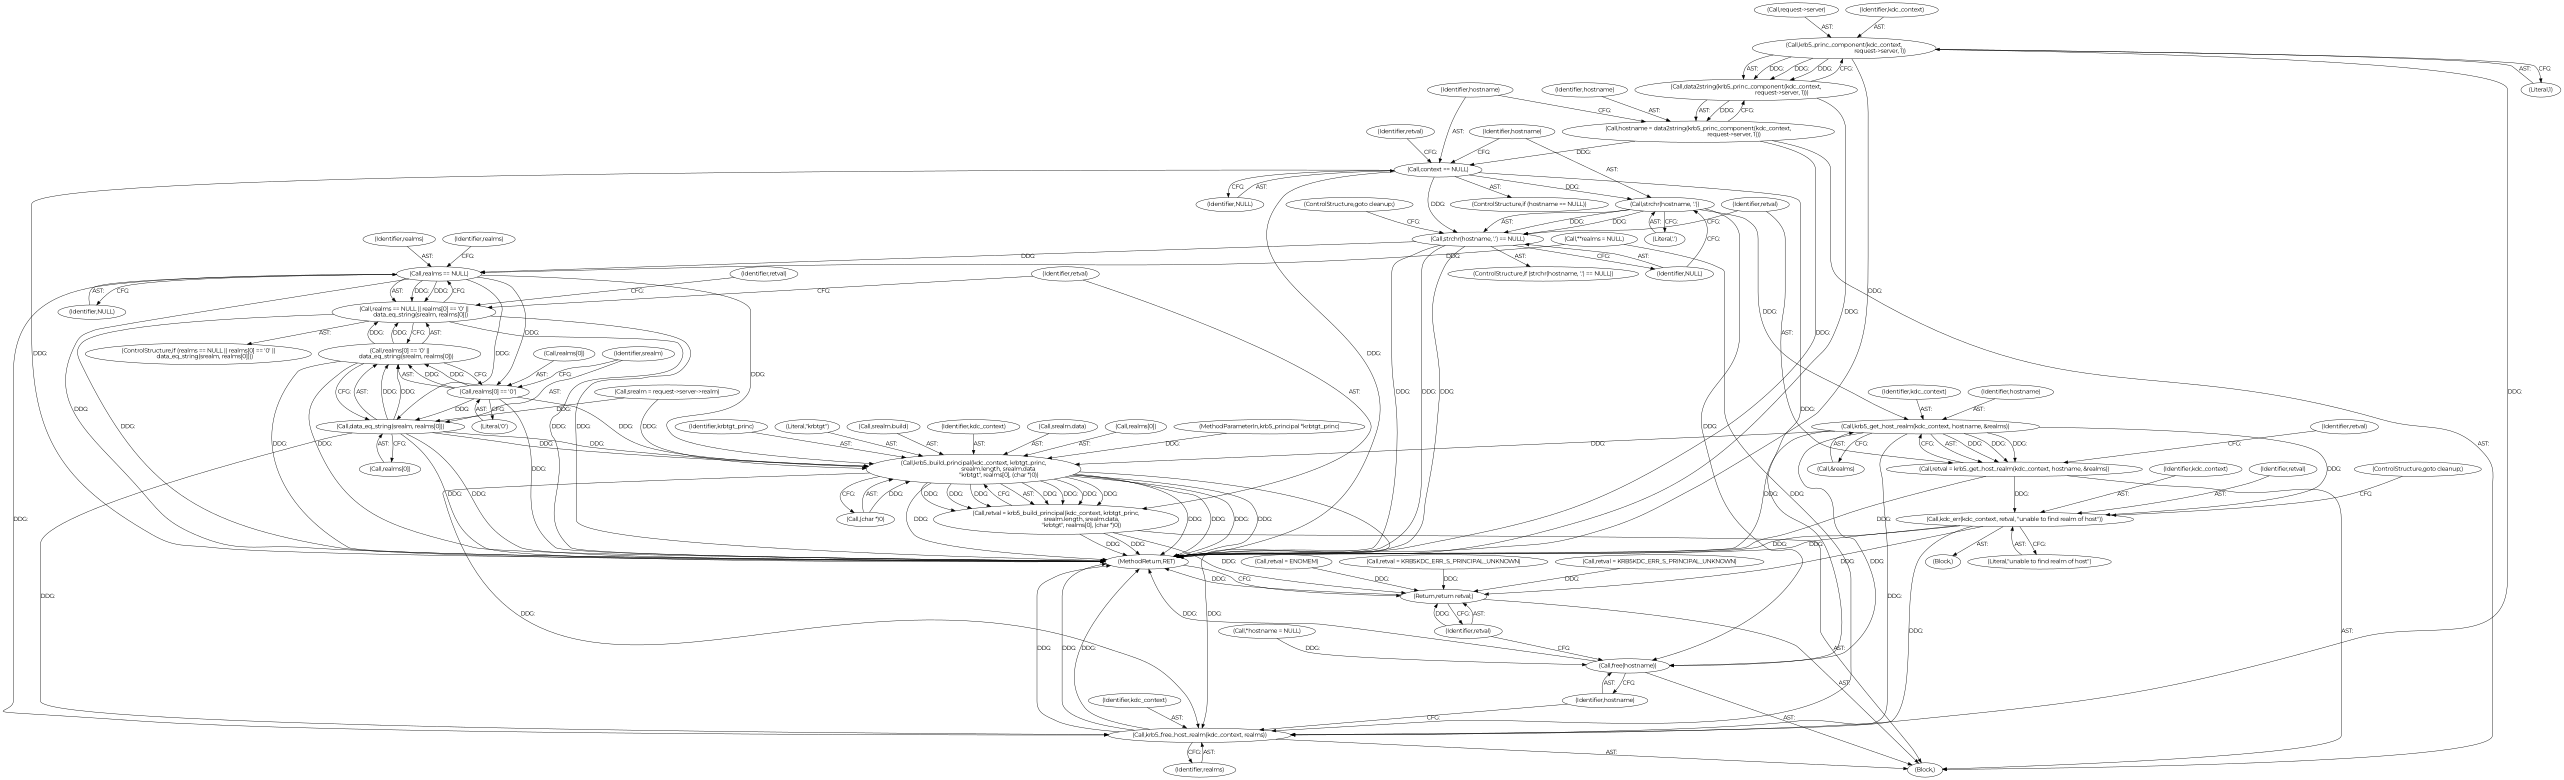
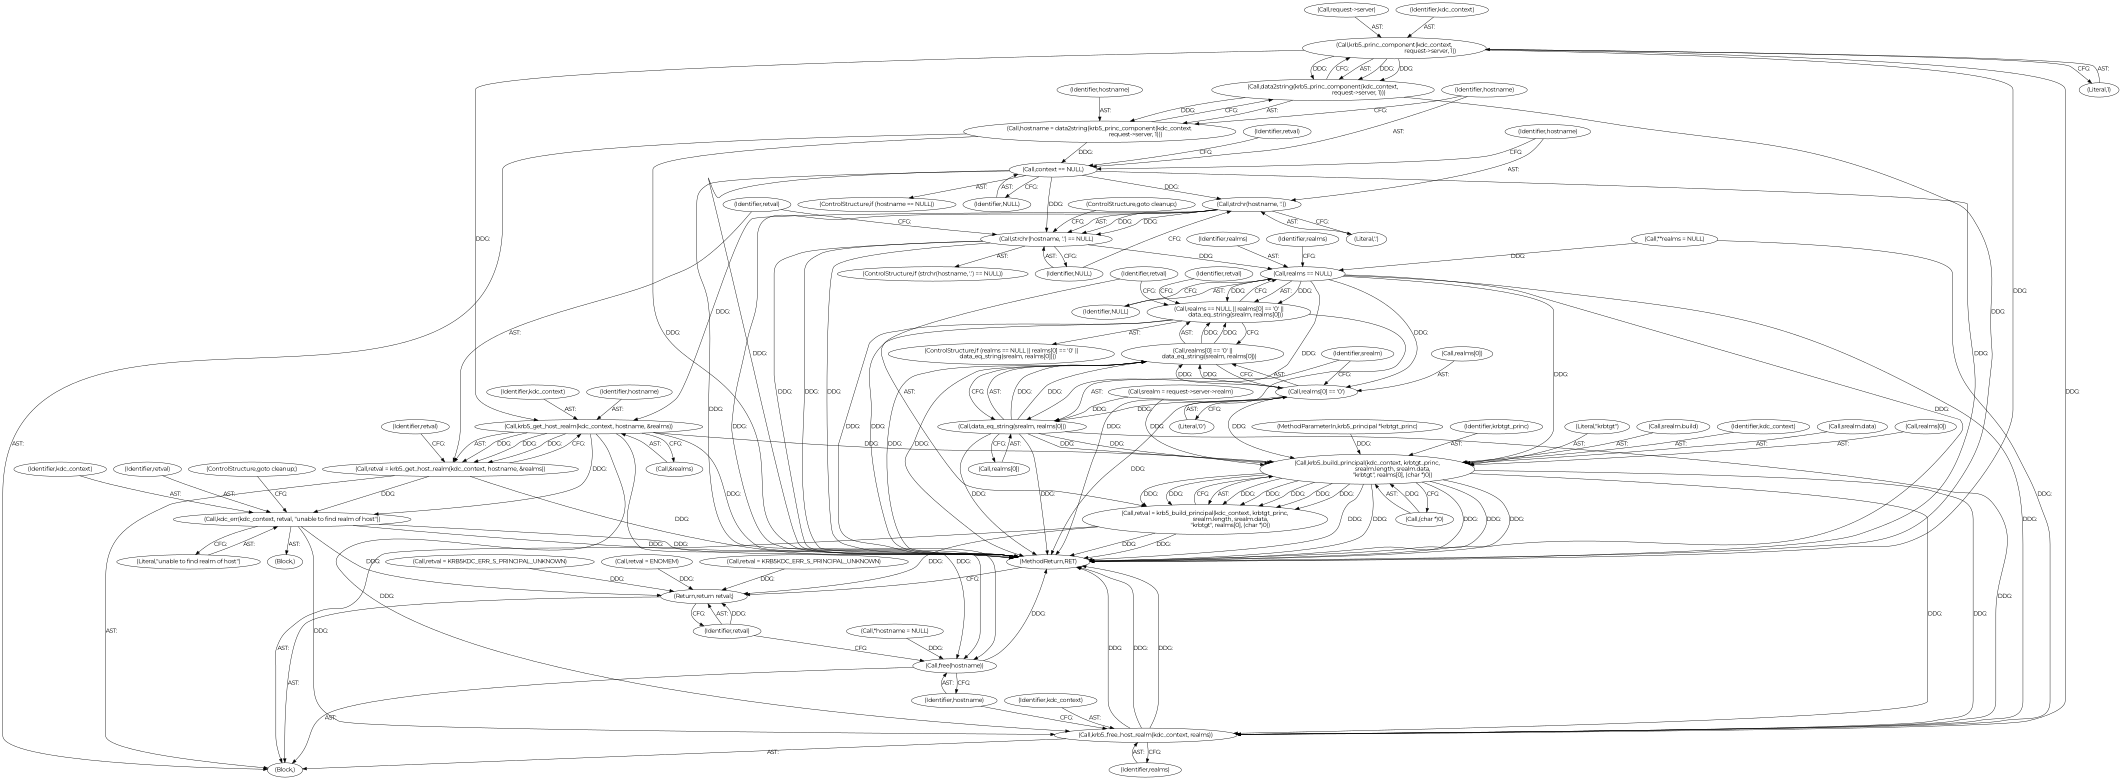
none -> (704, 68)
(1243, 586) -> none
